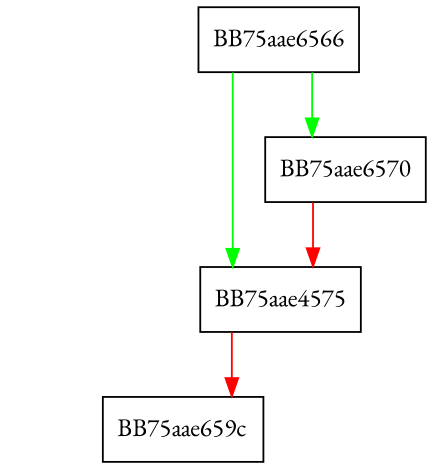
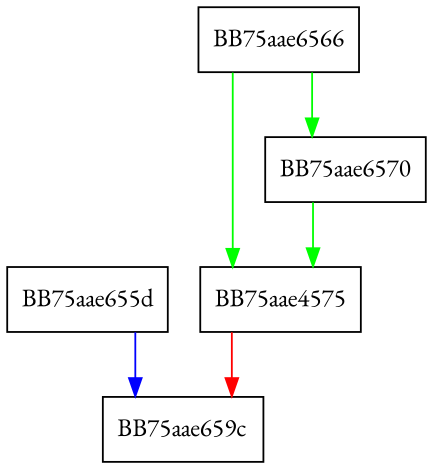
(313, 225) -> (313, 225)
none -> (88, 299)
